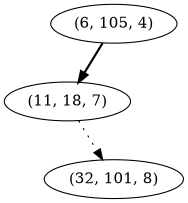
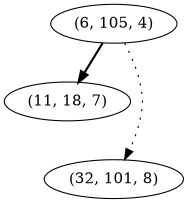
(88, 136) -> (142, 96)
